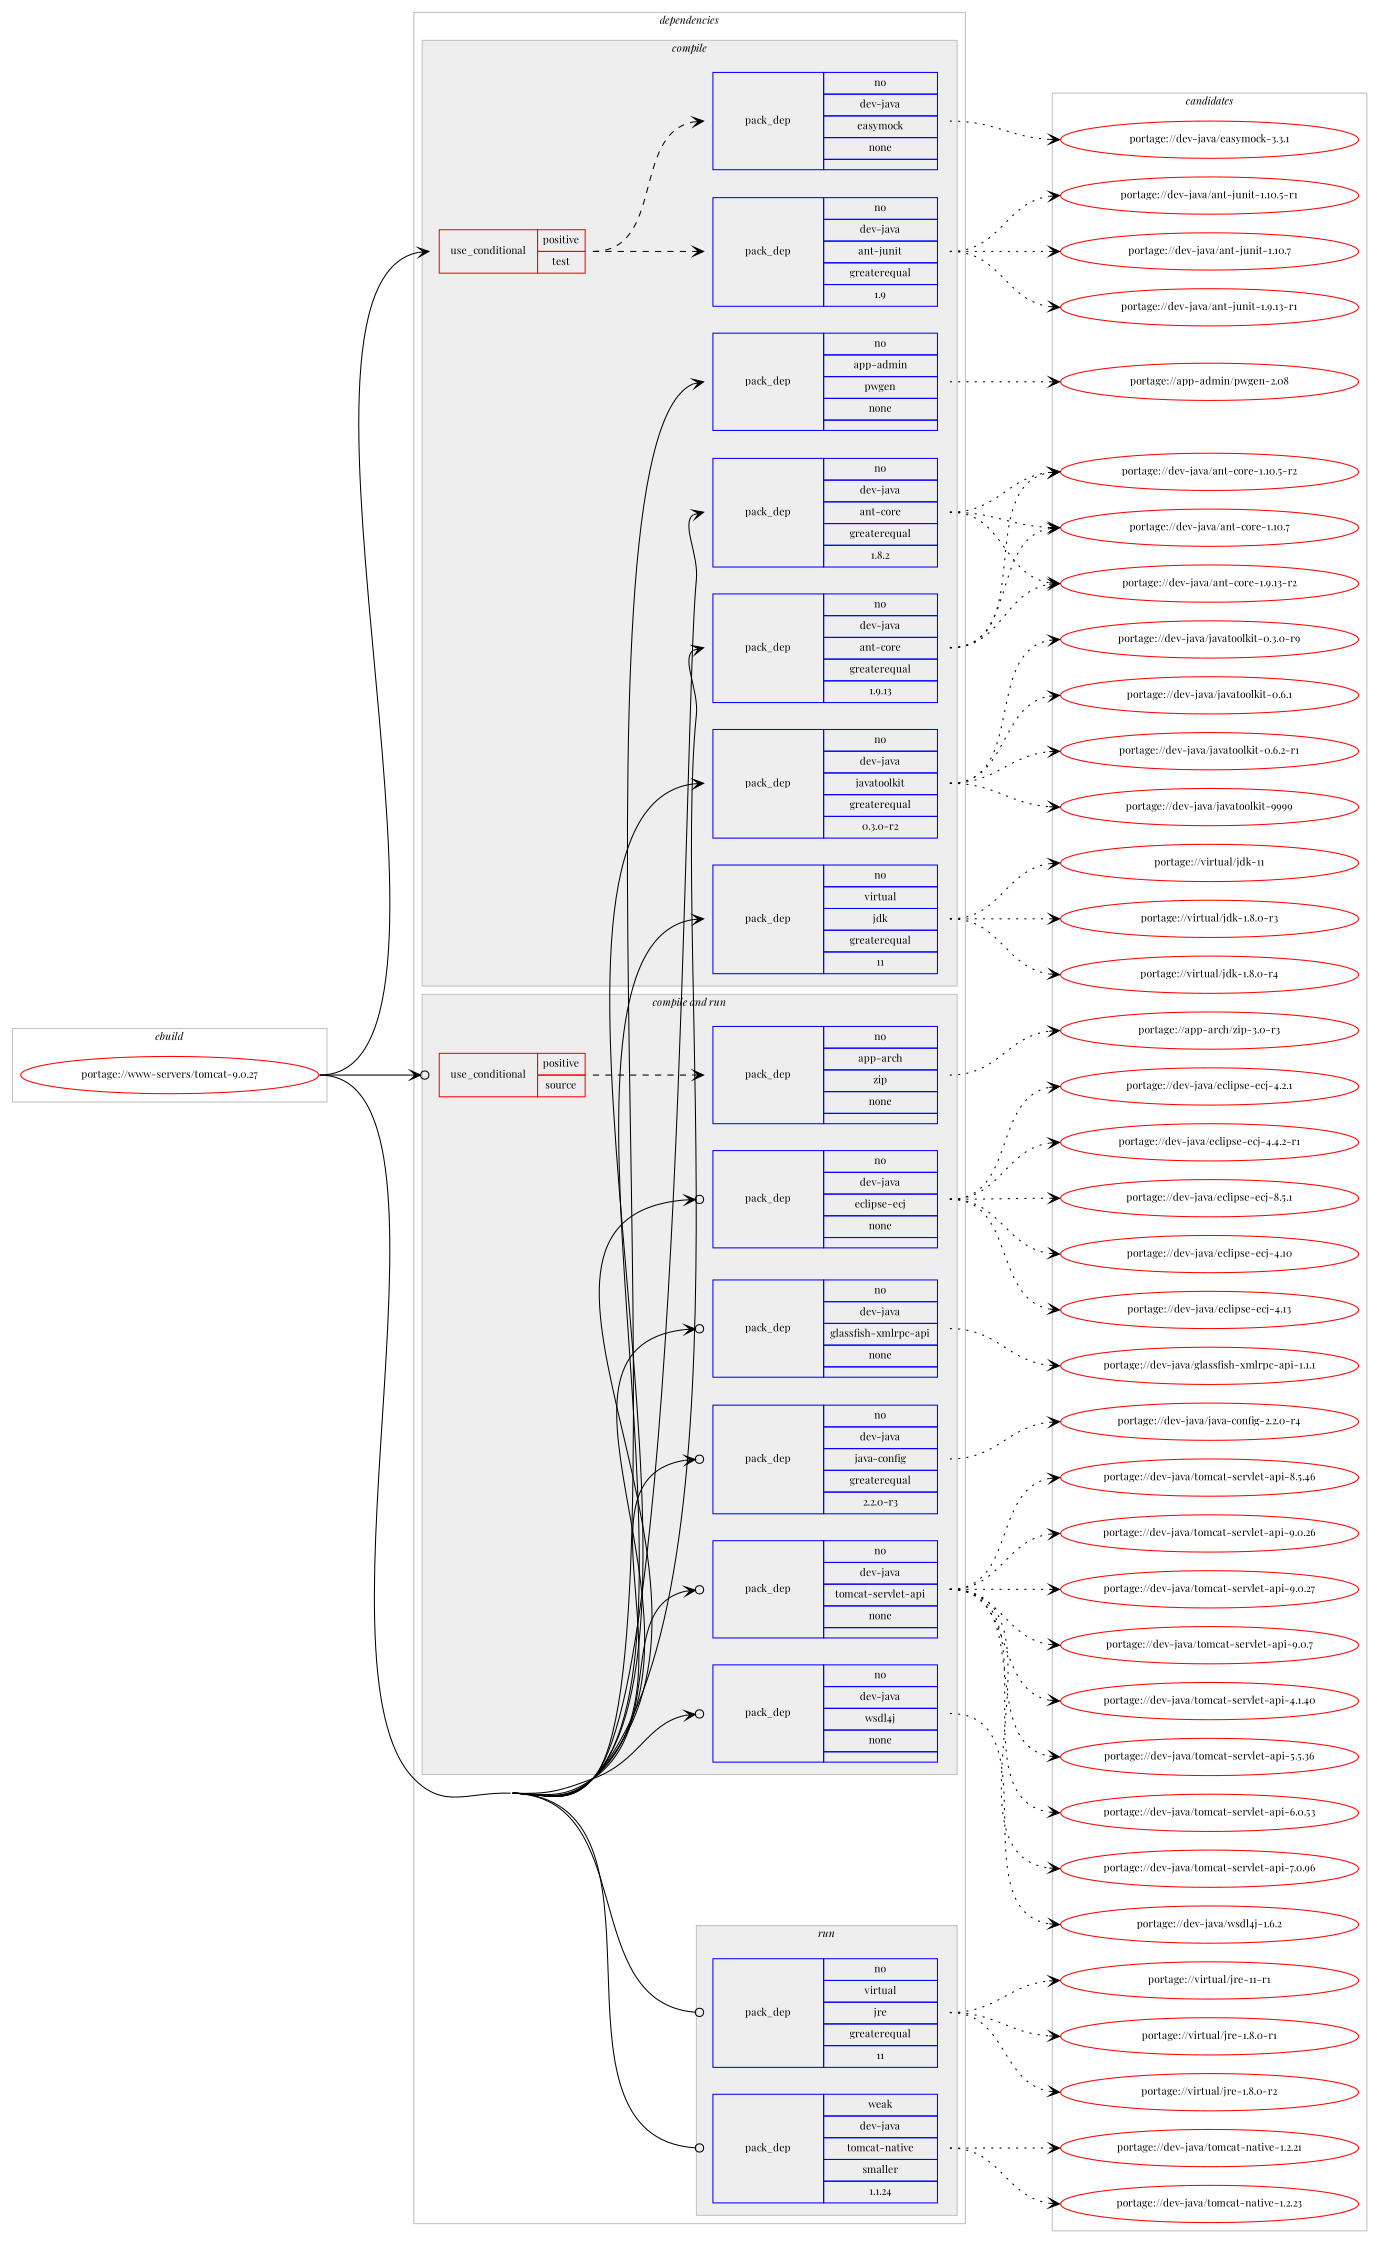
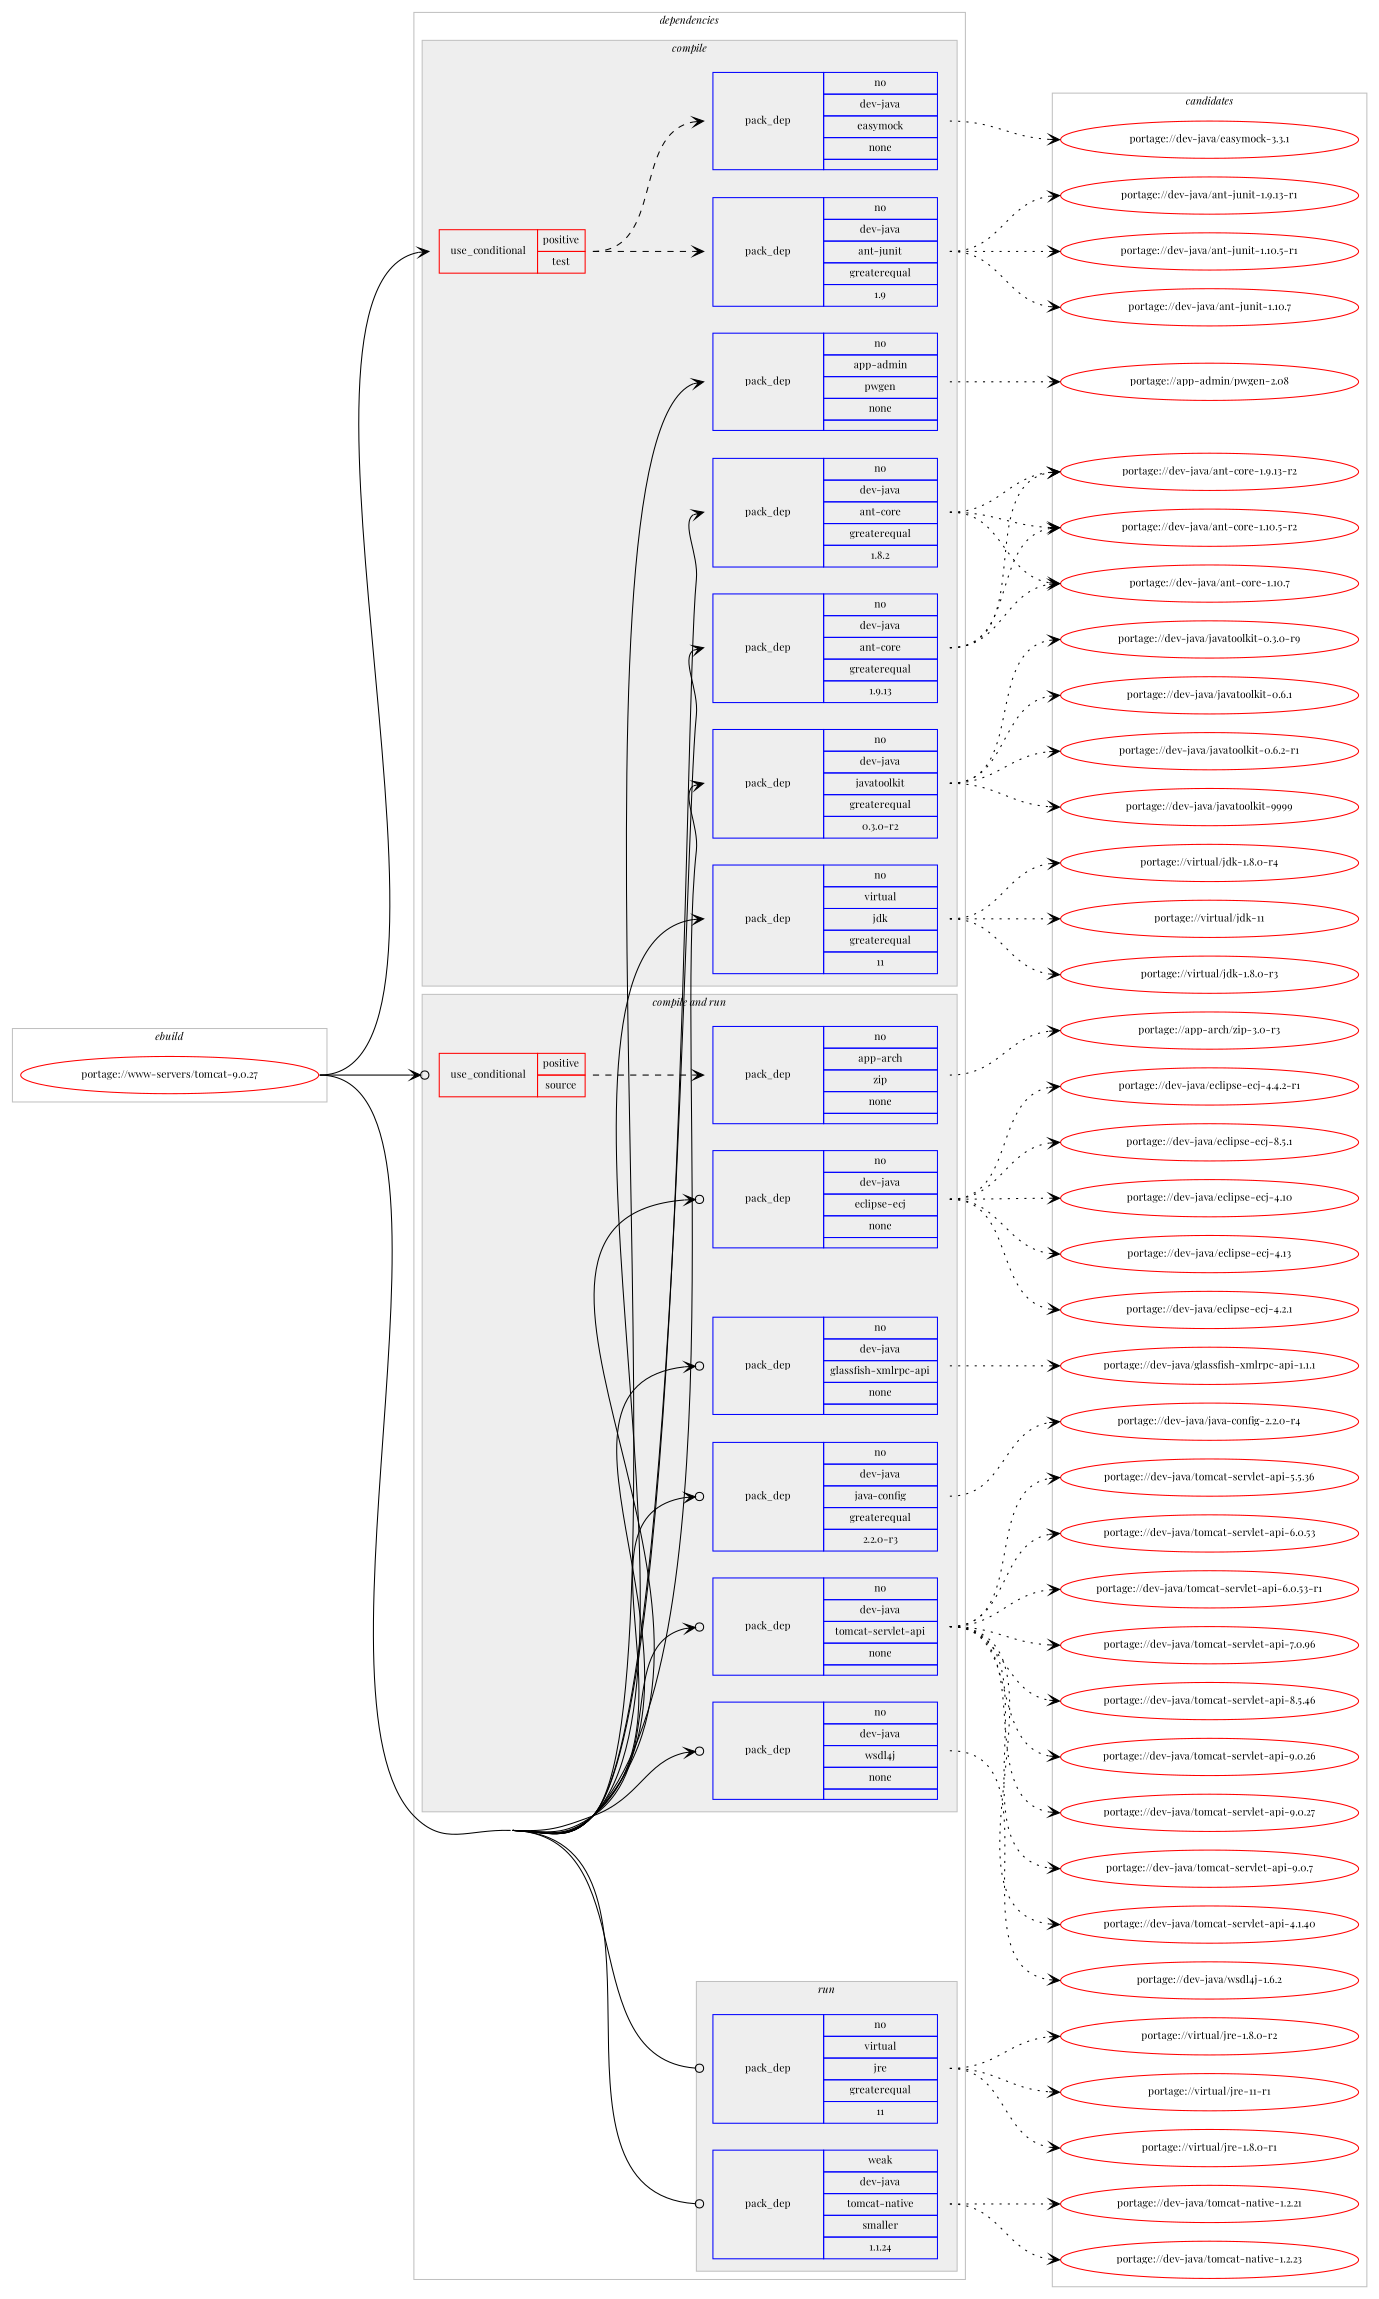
none -> (1210, 1589)
